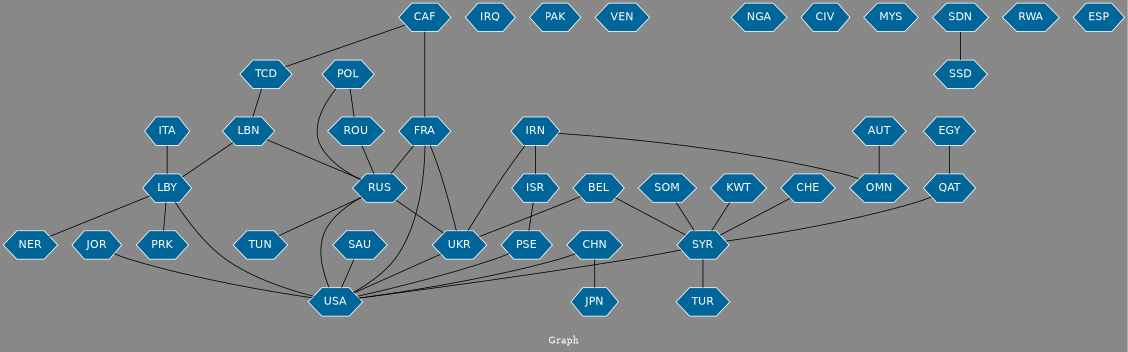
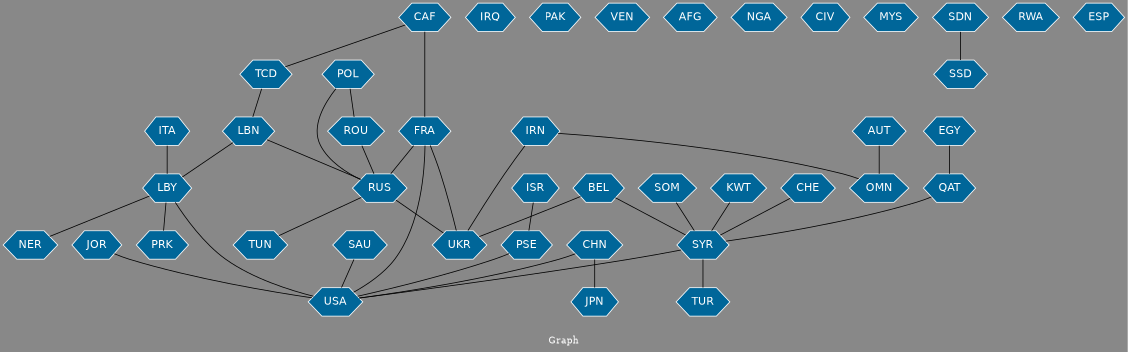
none -> (690, 17)
(535, 160) -> none
(324, 235) -> none
(397, 273) -> none
